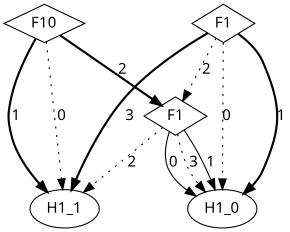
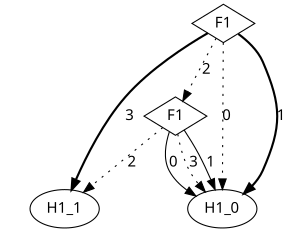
(44, 23) -> none
